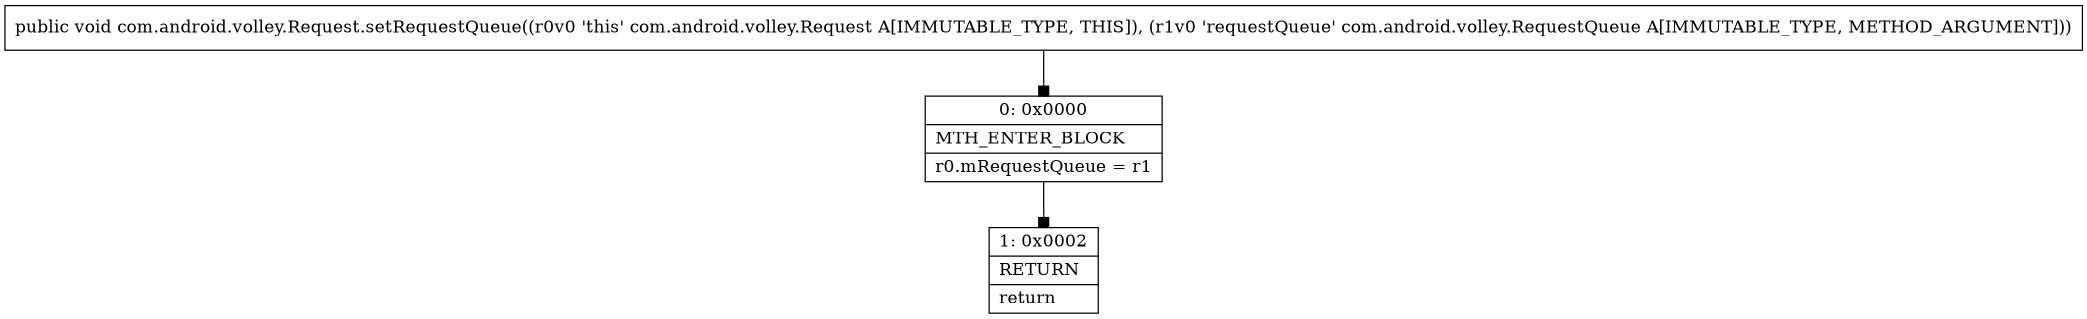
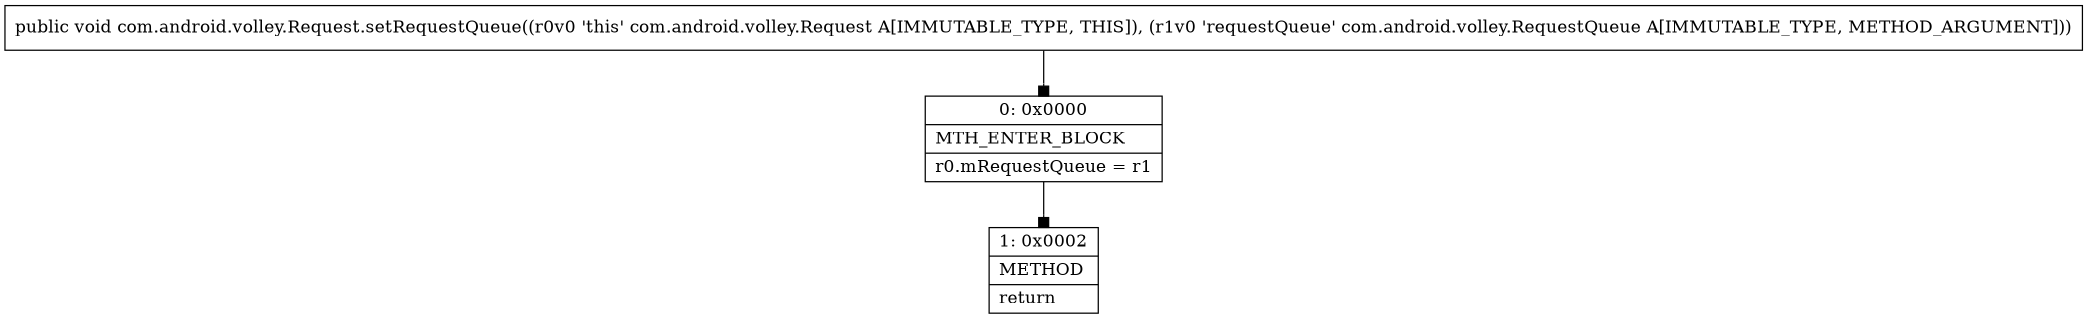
(1039, 270) -> (1042, 270)
